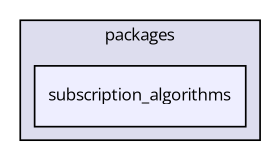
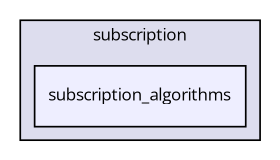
(140, 36) -> (140, 36)
